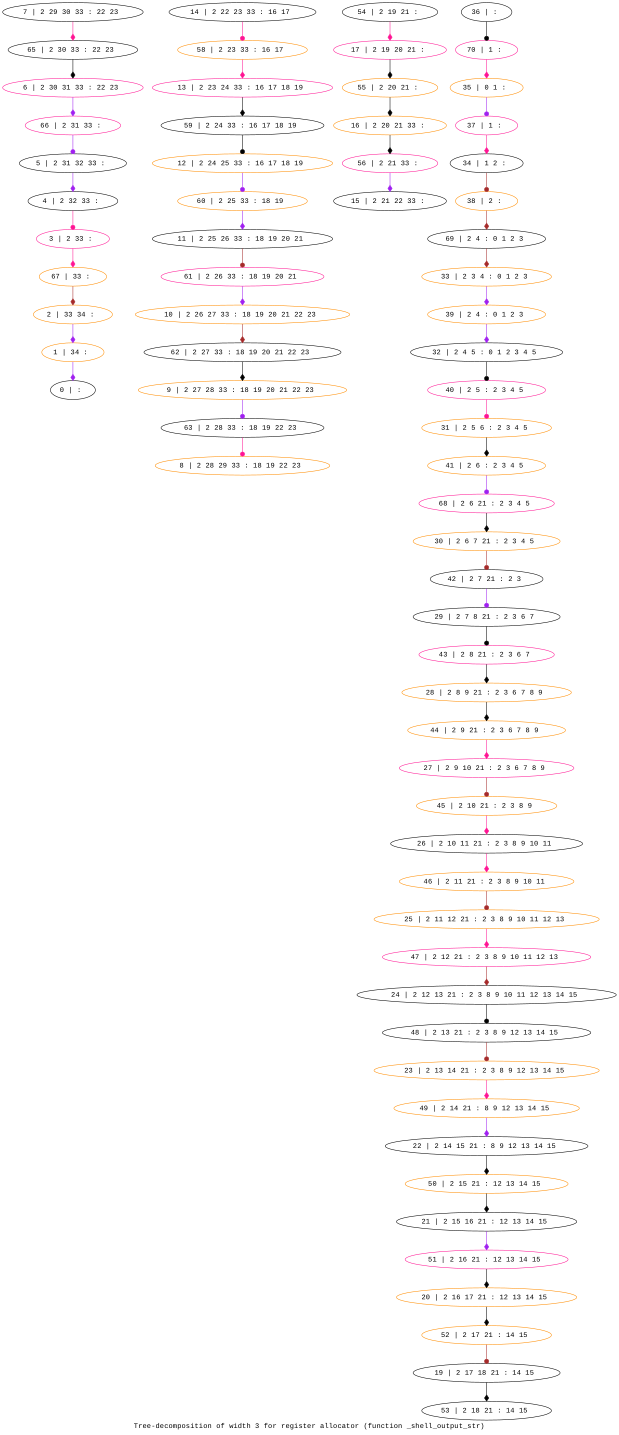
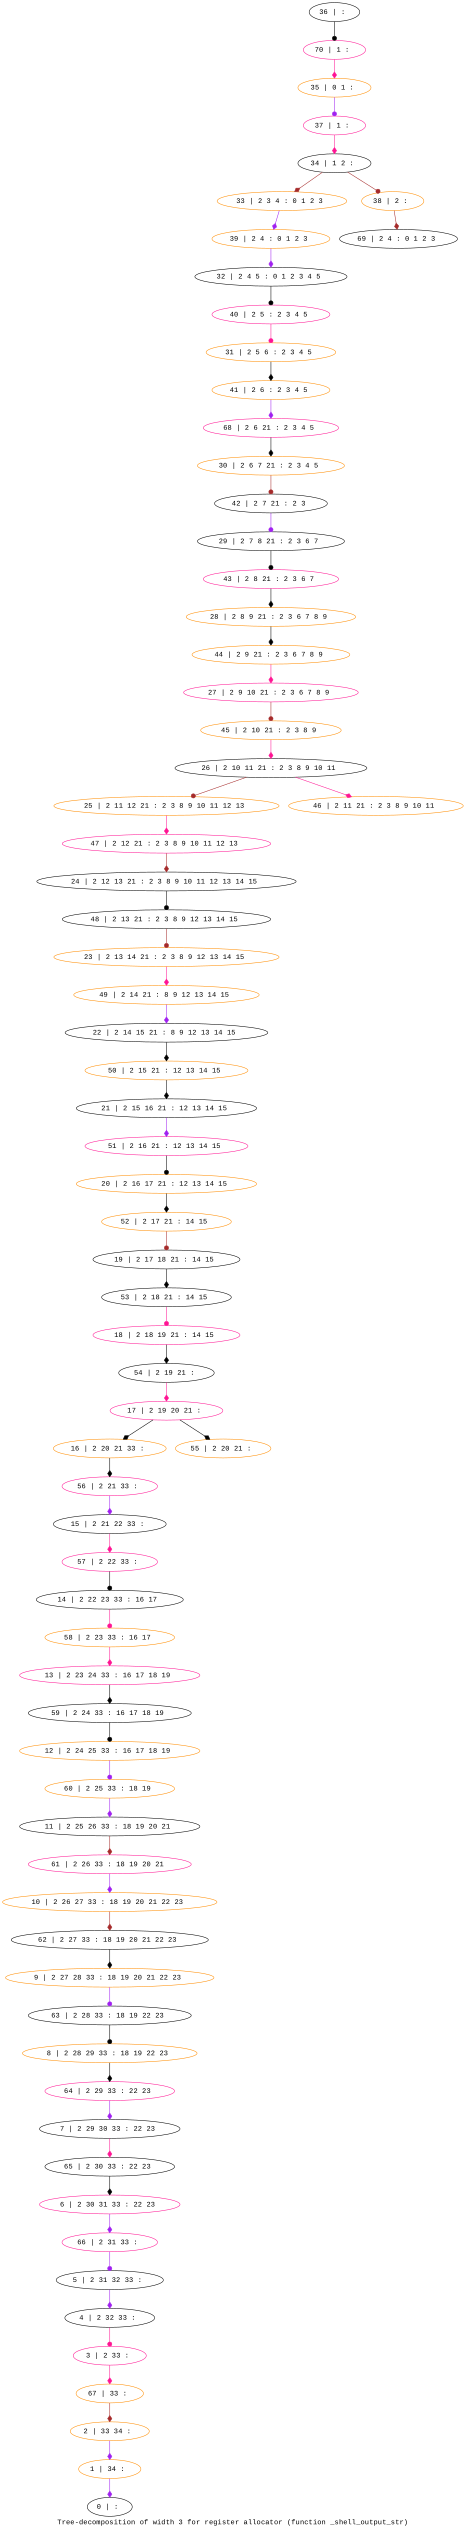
(390, 103) -> (141, 1428)
(487, 255) -> (311, 180)
(242, 256) -> (110, 1842)
(242, 445) -> (110, 2032)
(487, 483) -> (271, 406)
(487, 898) -> (221, 786)
(487, 1275) -> (166, 1163)
none -> (166, 1335)
none -> (110, 1562)
none -> (110, 2091)
